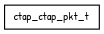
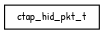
(52, 17) -> (52, 17)
